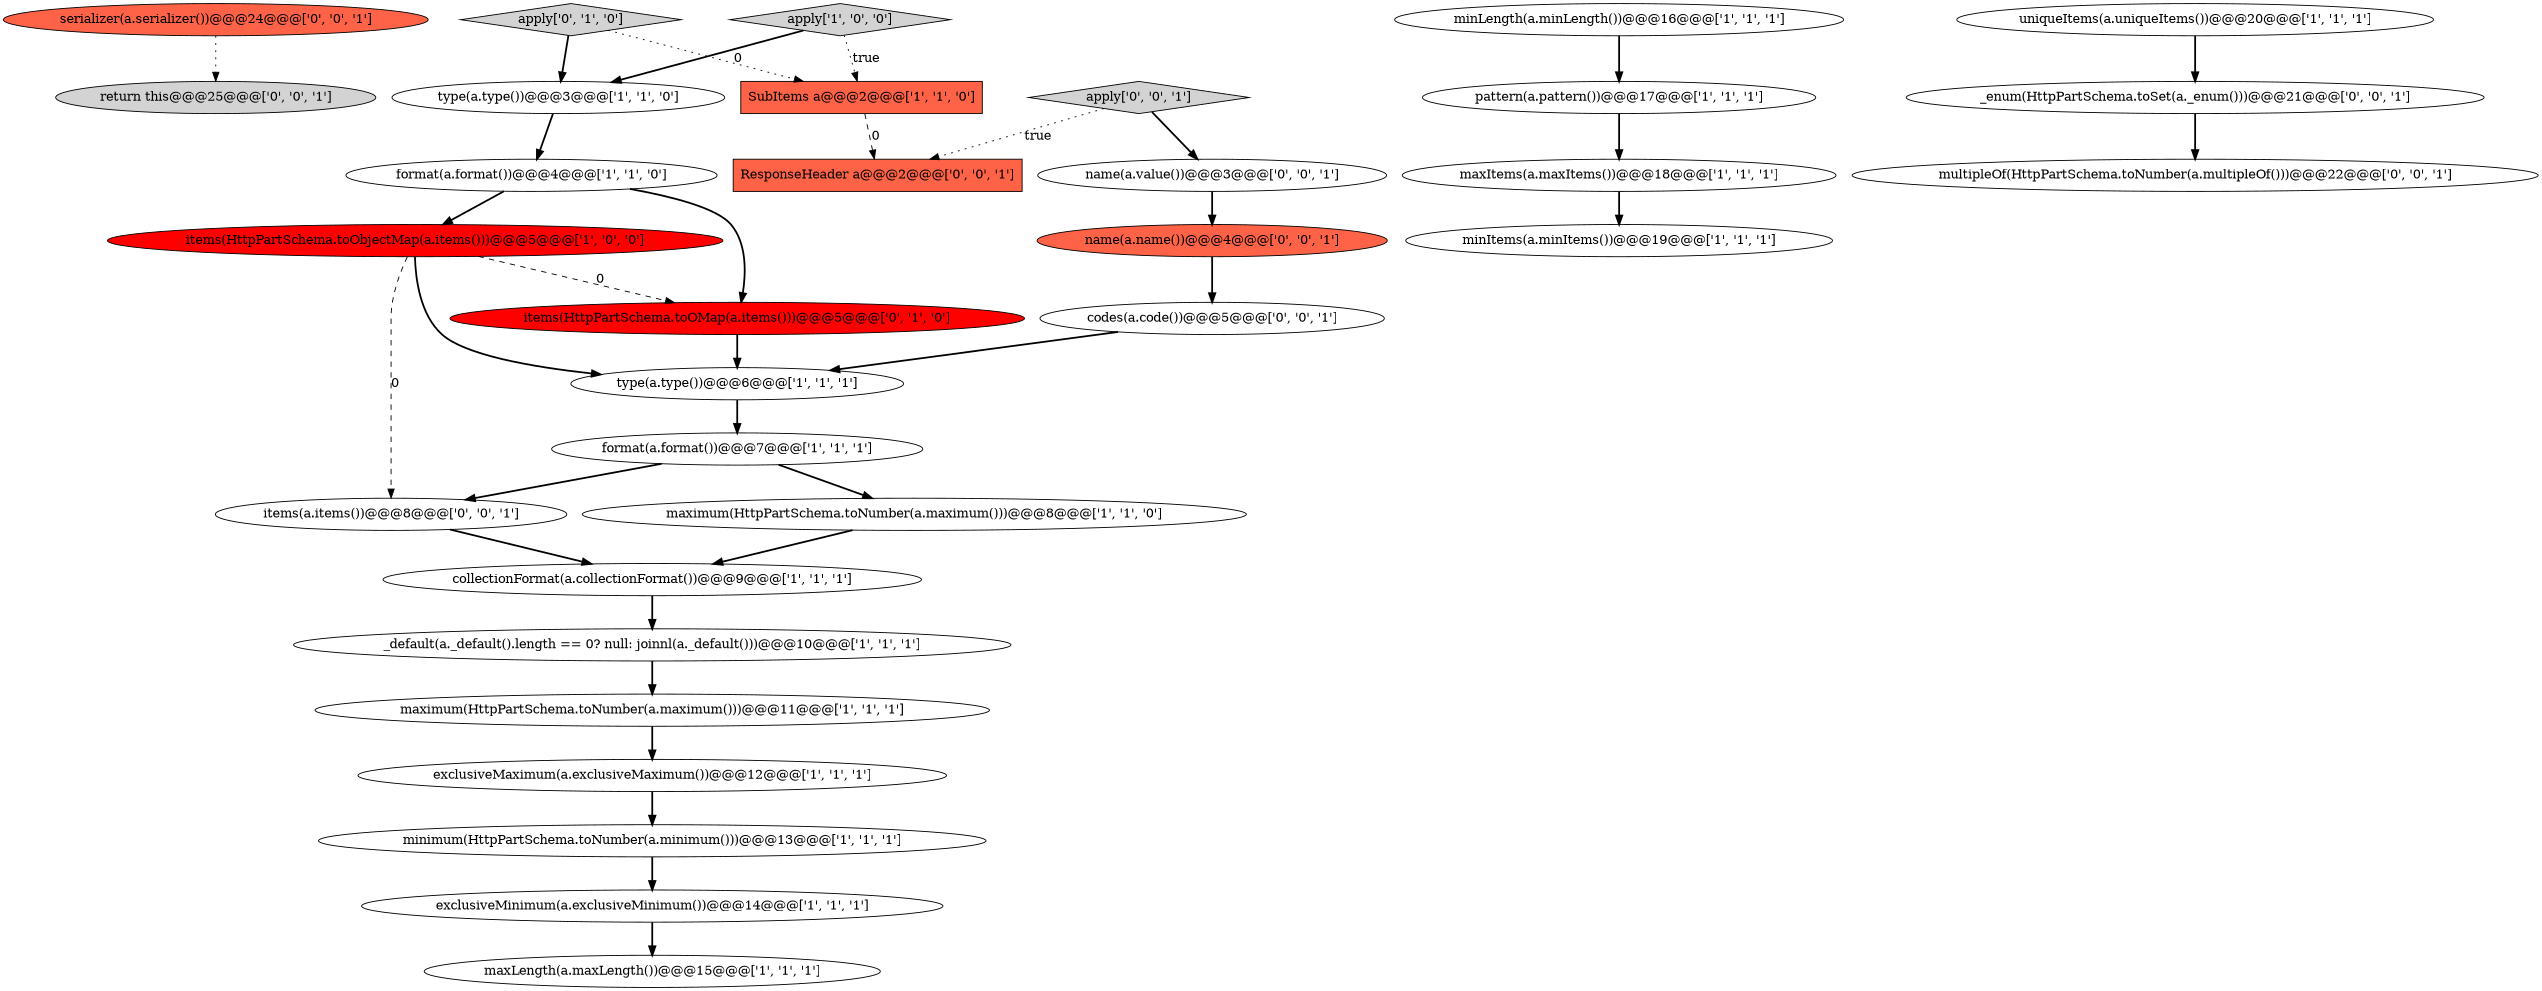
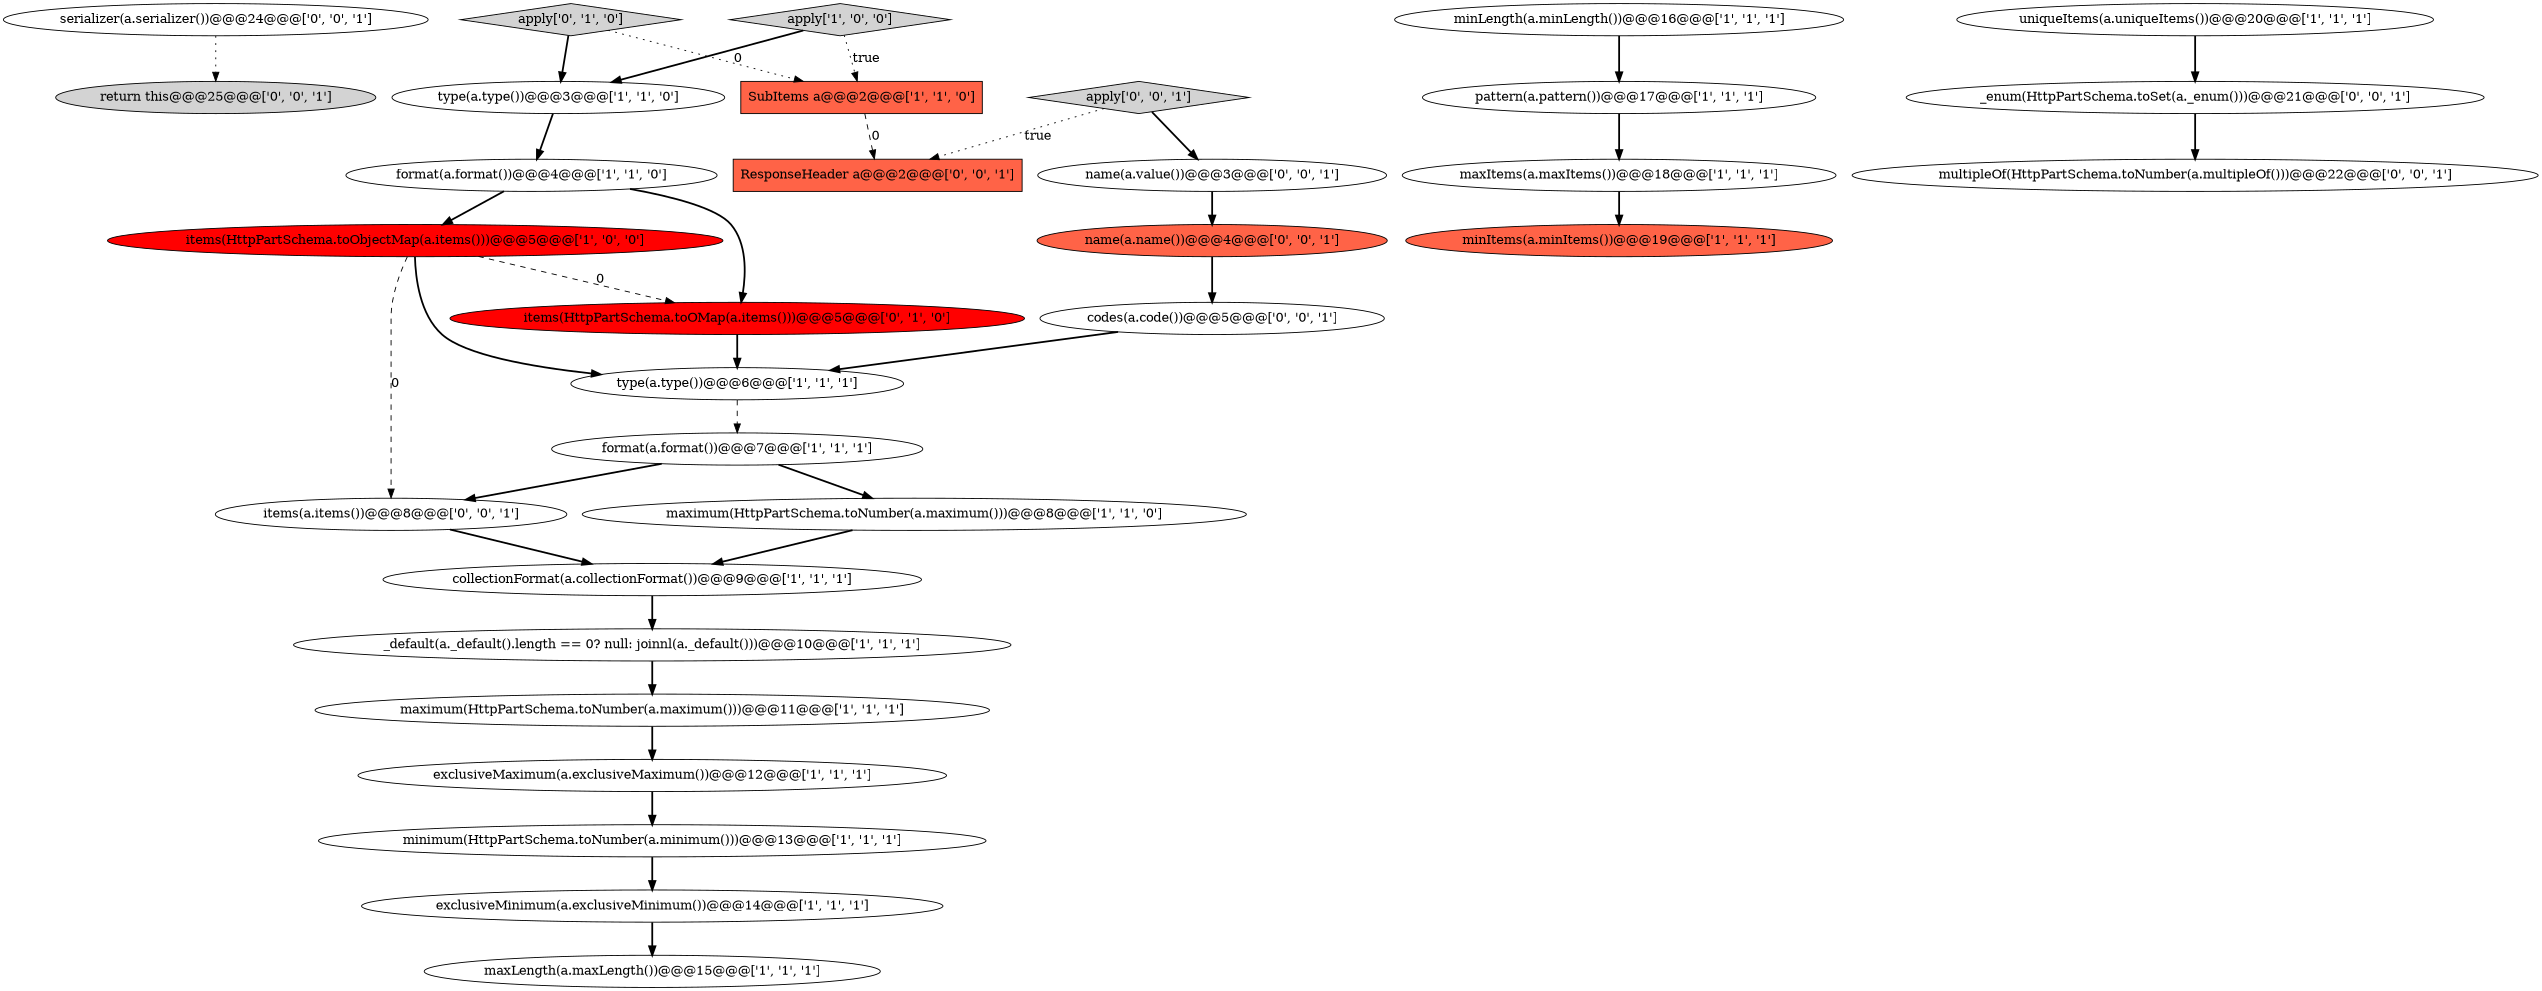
(216, 20) -> (216, 20)
(1619, 241) -> (1619, 241)
(737, 412) -> (737, 412)
